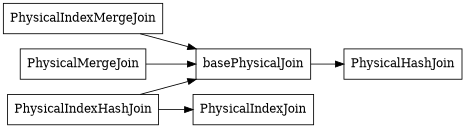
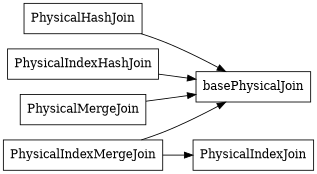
(323, 64) -> (180, 49)
(172, 110) -> (174, 155)
